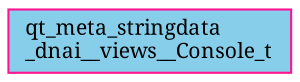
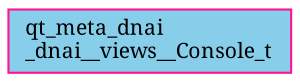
(150, 41) -> (150, 41)
